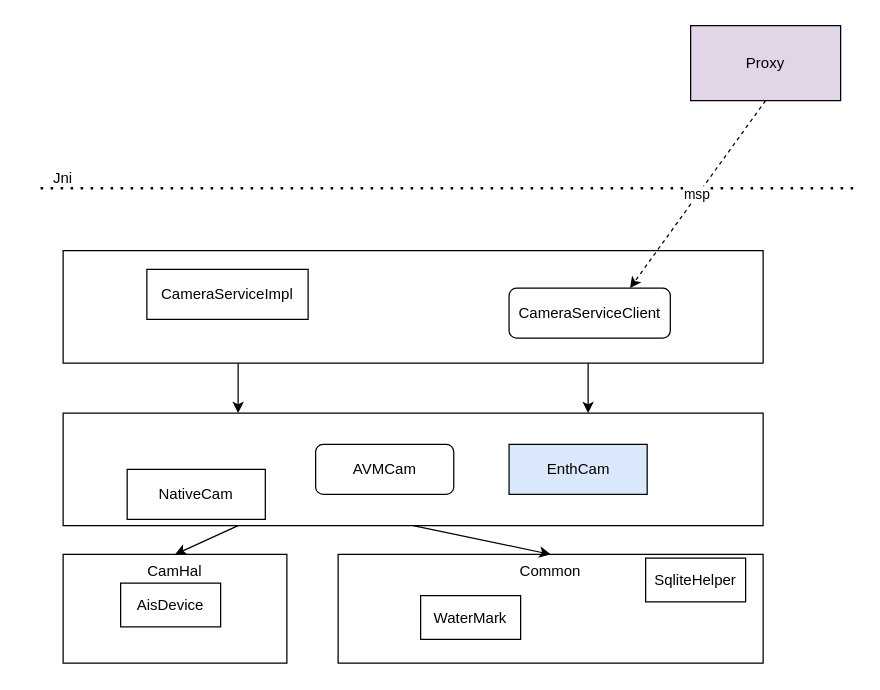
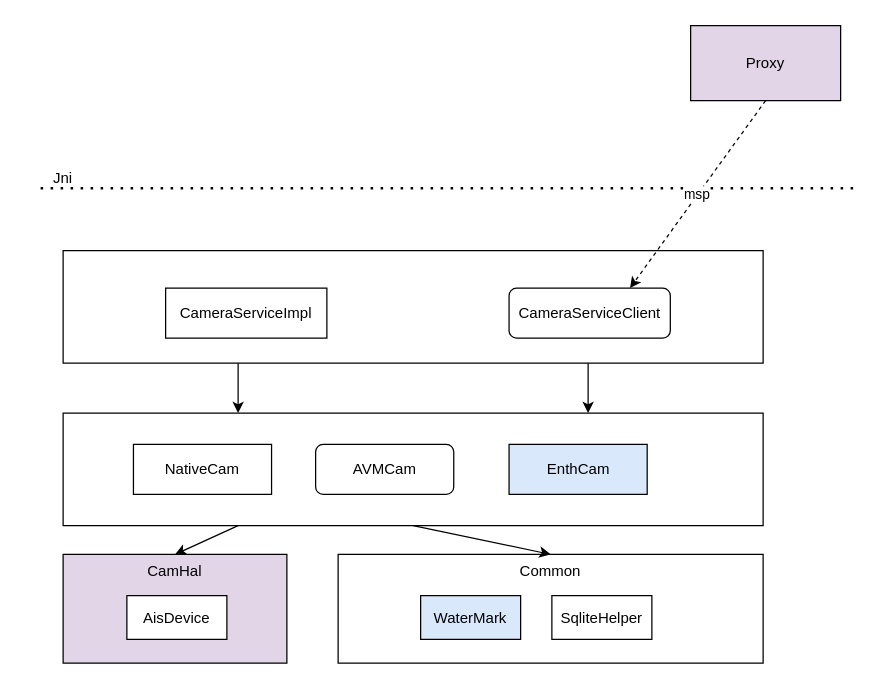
(228, 294) -> (246, 313)
(196, 494) -> (203, 469)
(175, 572) -> (175, 572)
(696, 580) -> (602, 618)
(171, 605) -> (177, 618)
(471, 618) -> (471, 618)
